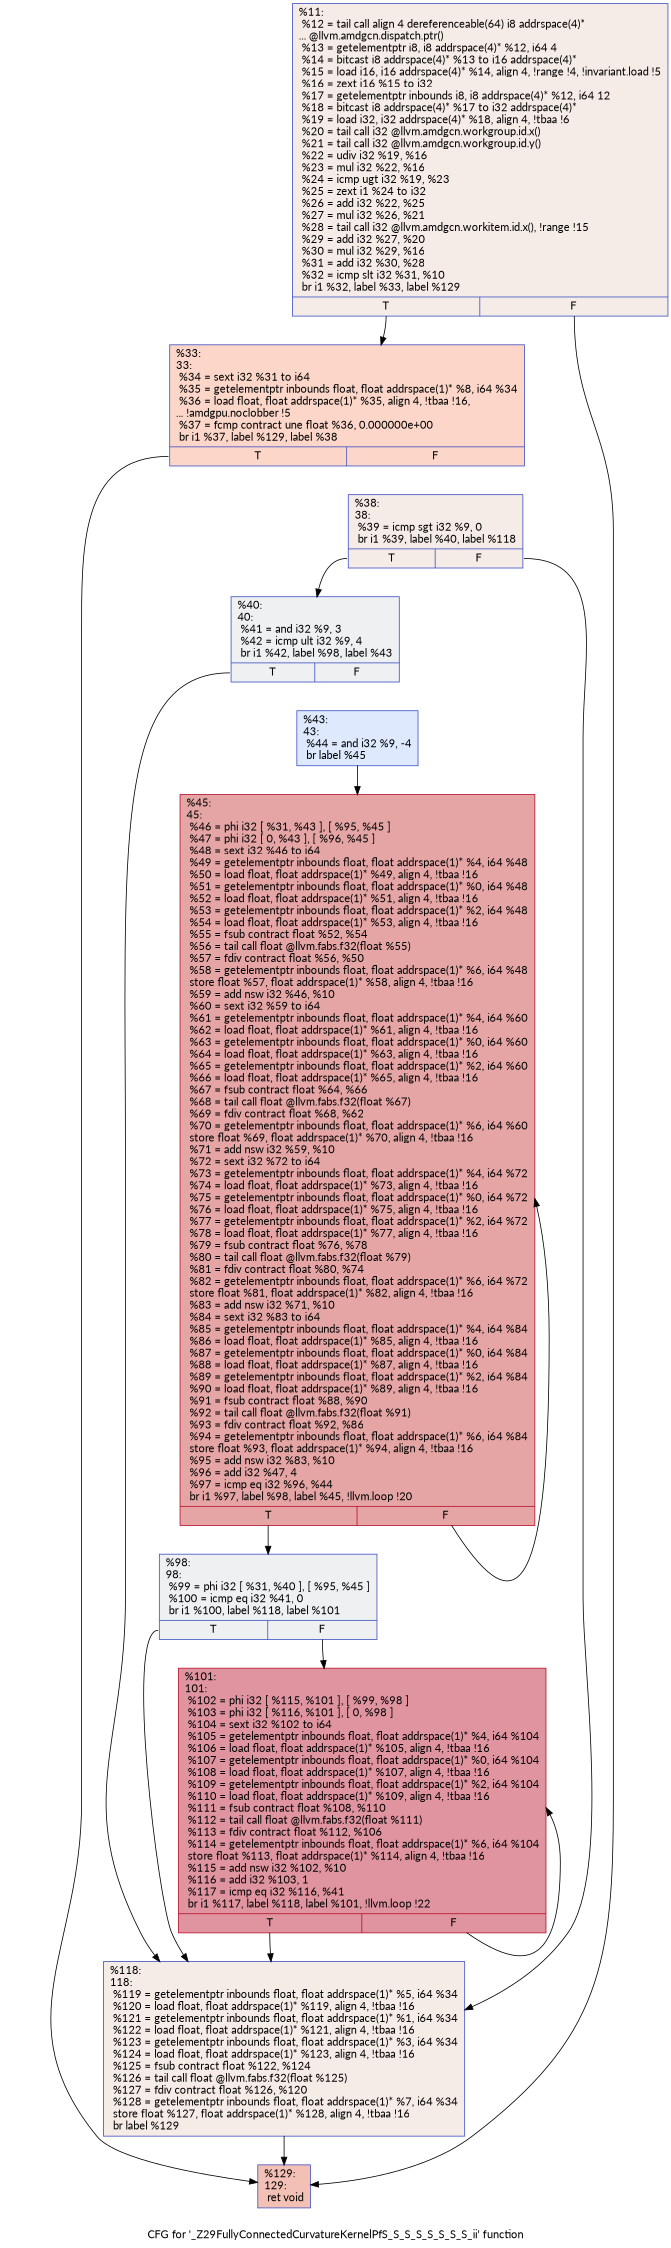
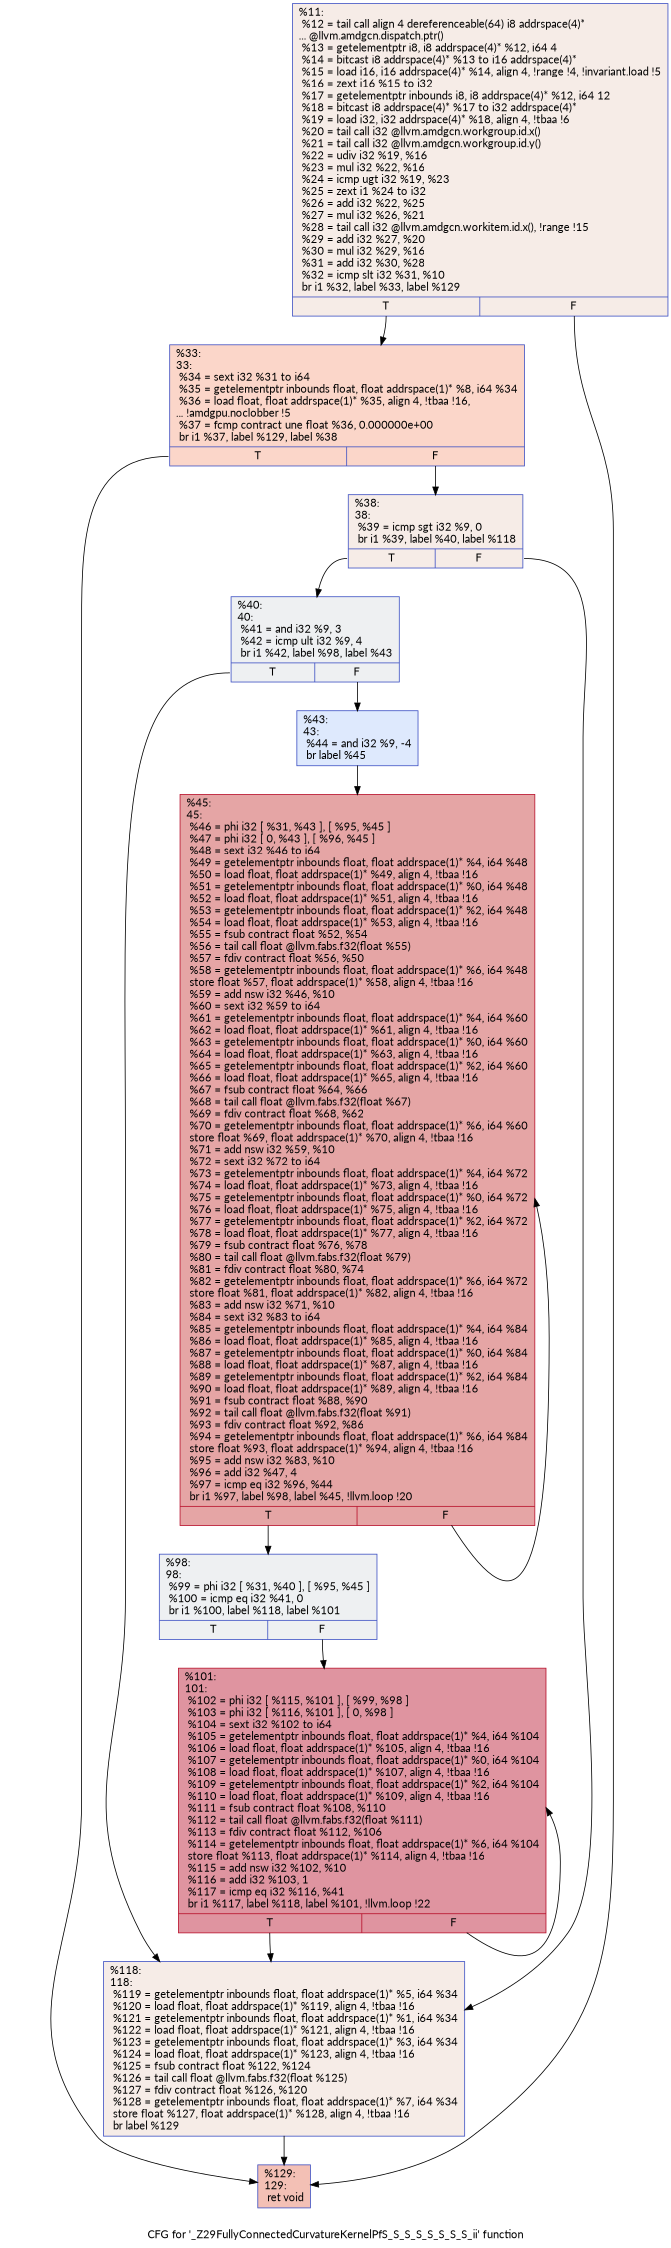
none -> (436, 476)
none -> (357, 692)
(150, 1793) -> none
